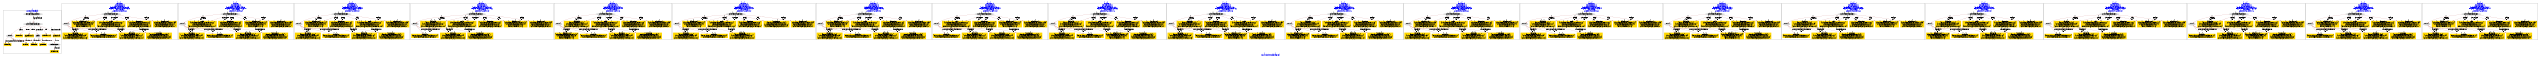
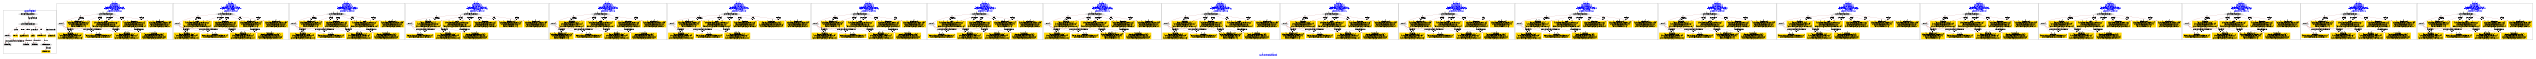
(19, 36) -> (15, 36)
(38, 36) -> (33, 36)
(8, 45) -> (8, 45)
(26, 45) -> (26, 45)
(34, 45) -> (35, 45)
(43, 45) -> none
